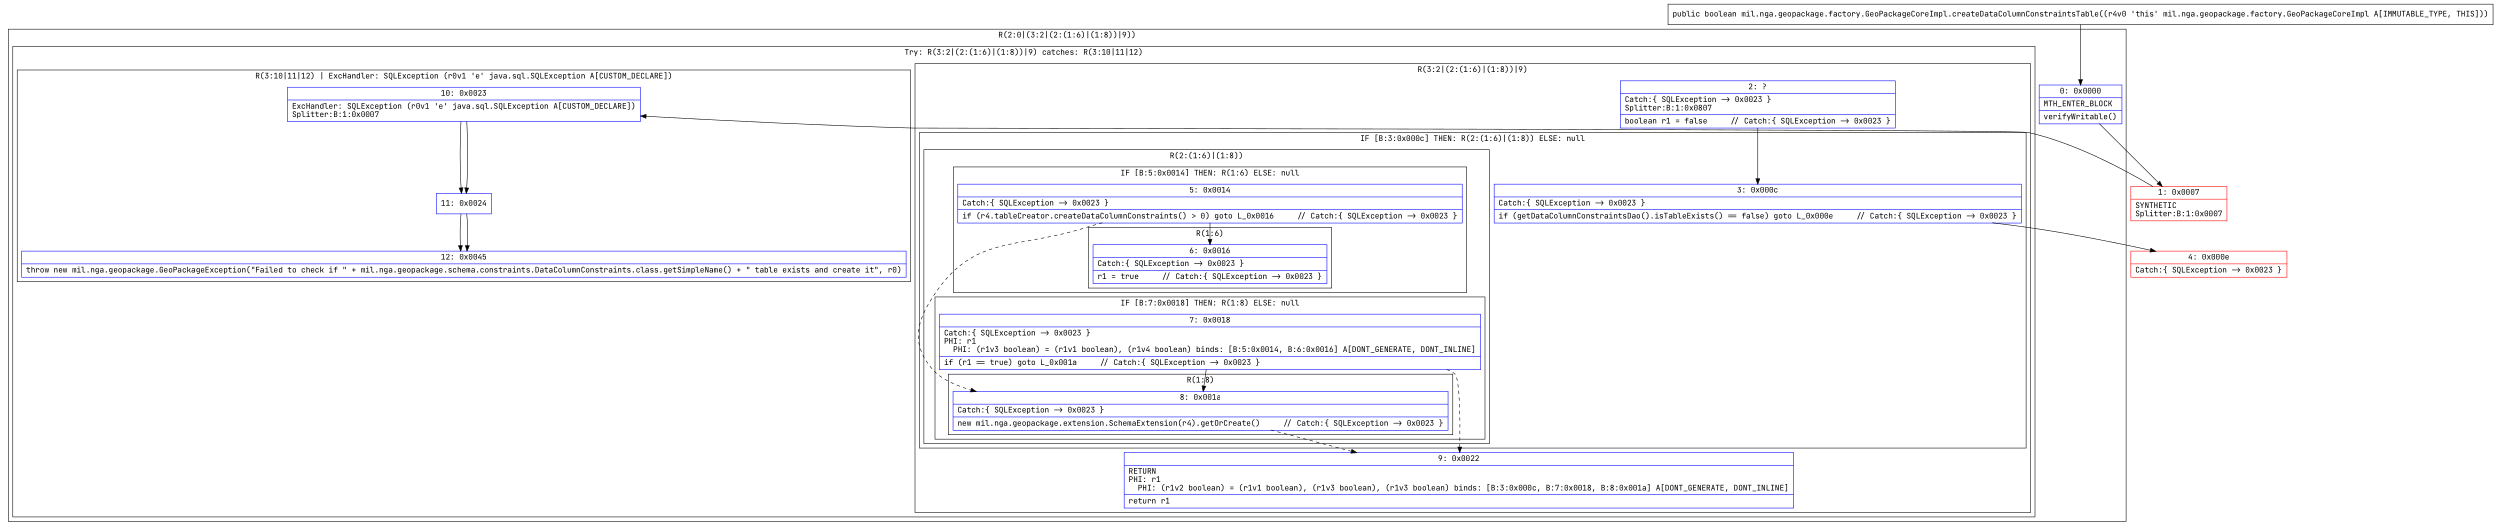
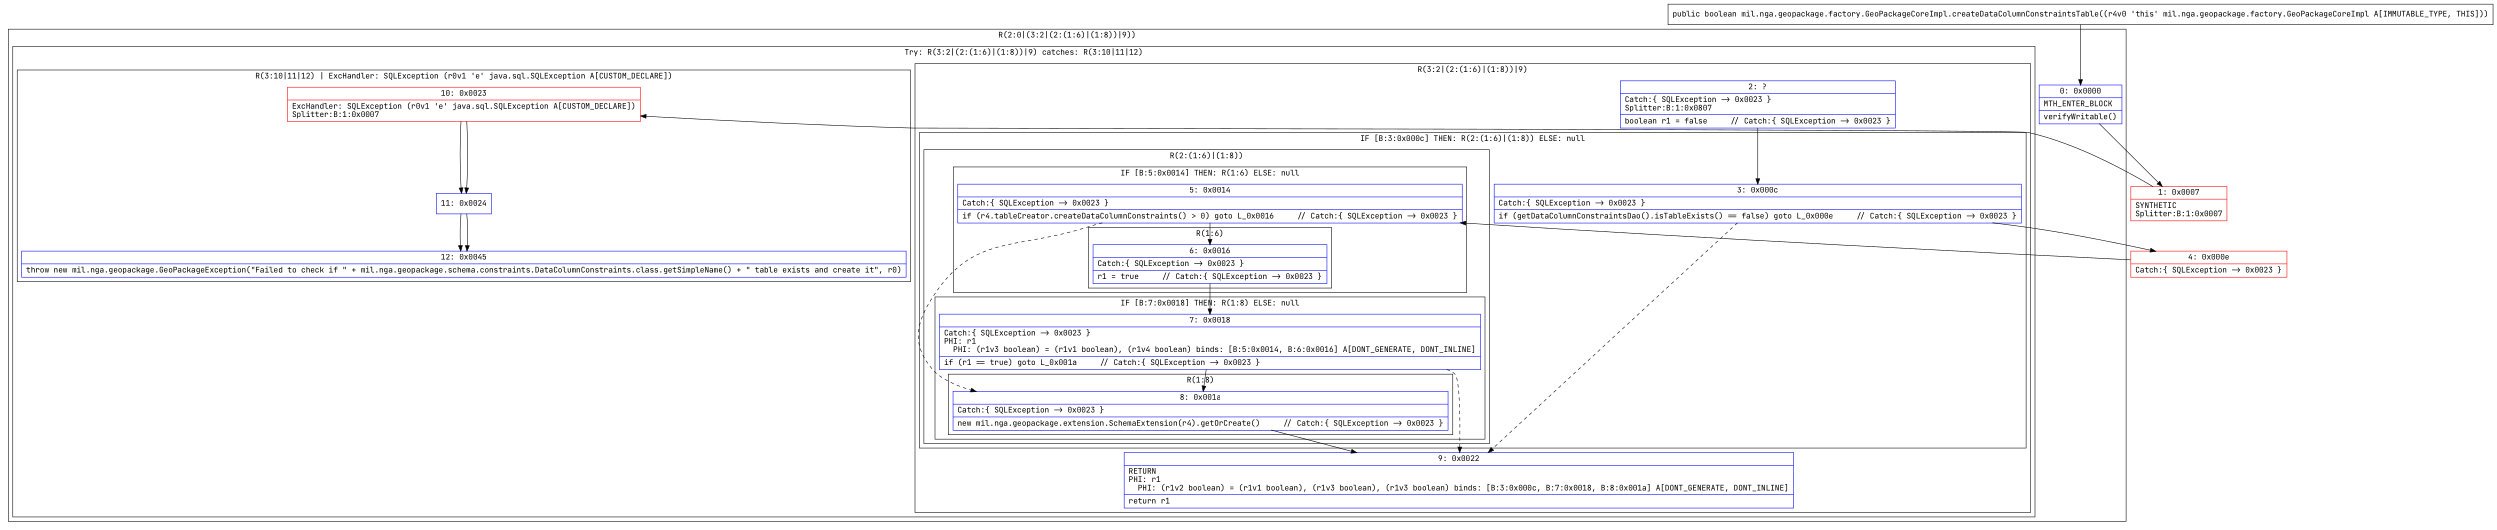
(464, 104) -> (464, 104)
none -> (1798, 243)
none -> (1210, 301)
none -> (1615, 336)
(1311, 441) -> (1311, 441)
